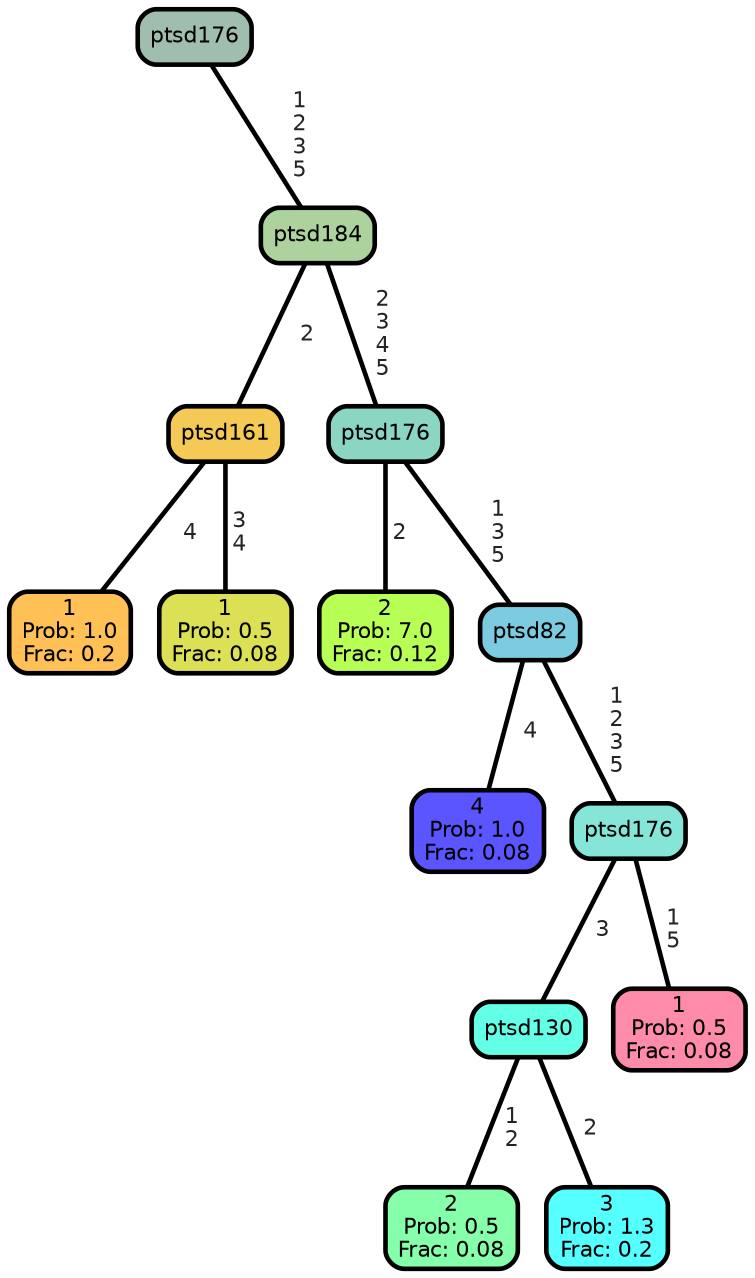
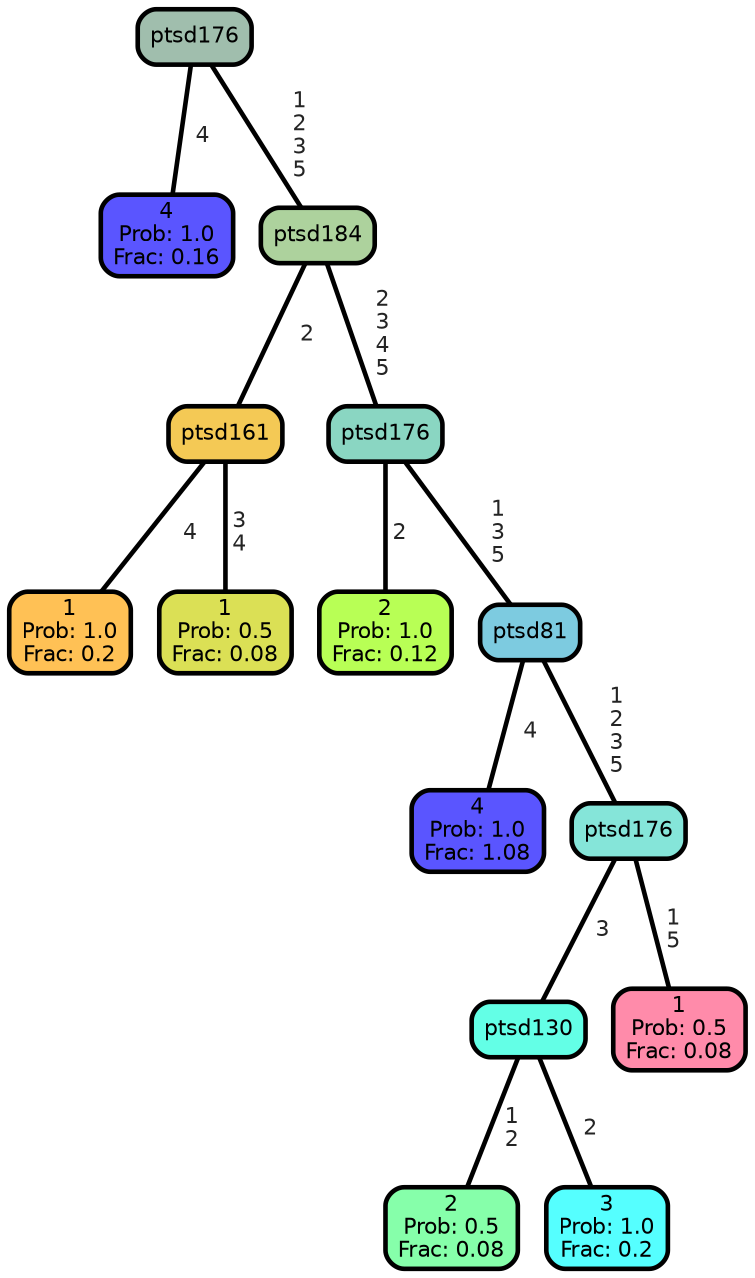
none -> (167, 235)
(385, 632) -> (385, 632)
(530, 632) -> (530, 632)
(478, 831) -> (478, 831)
(607, 1228) -> (607, 1228)
